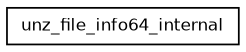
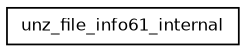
(123, 26) -> (123, 26)
